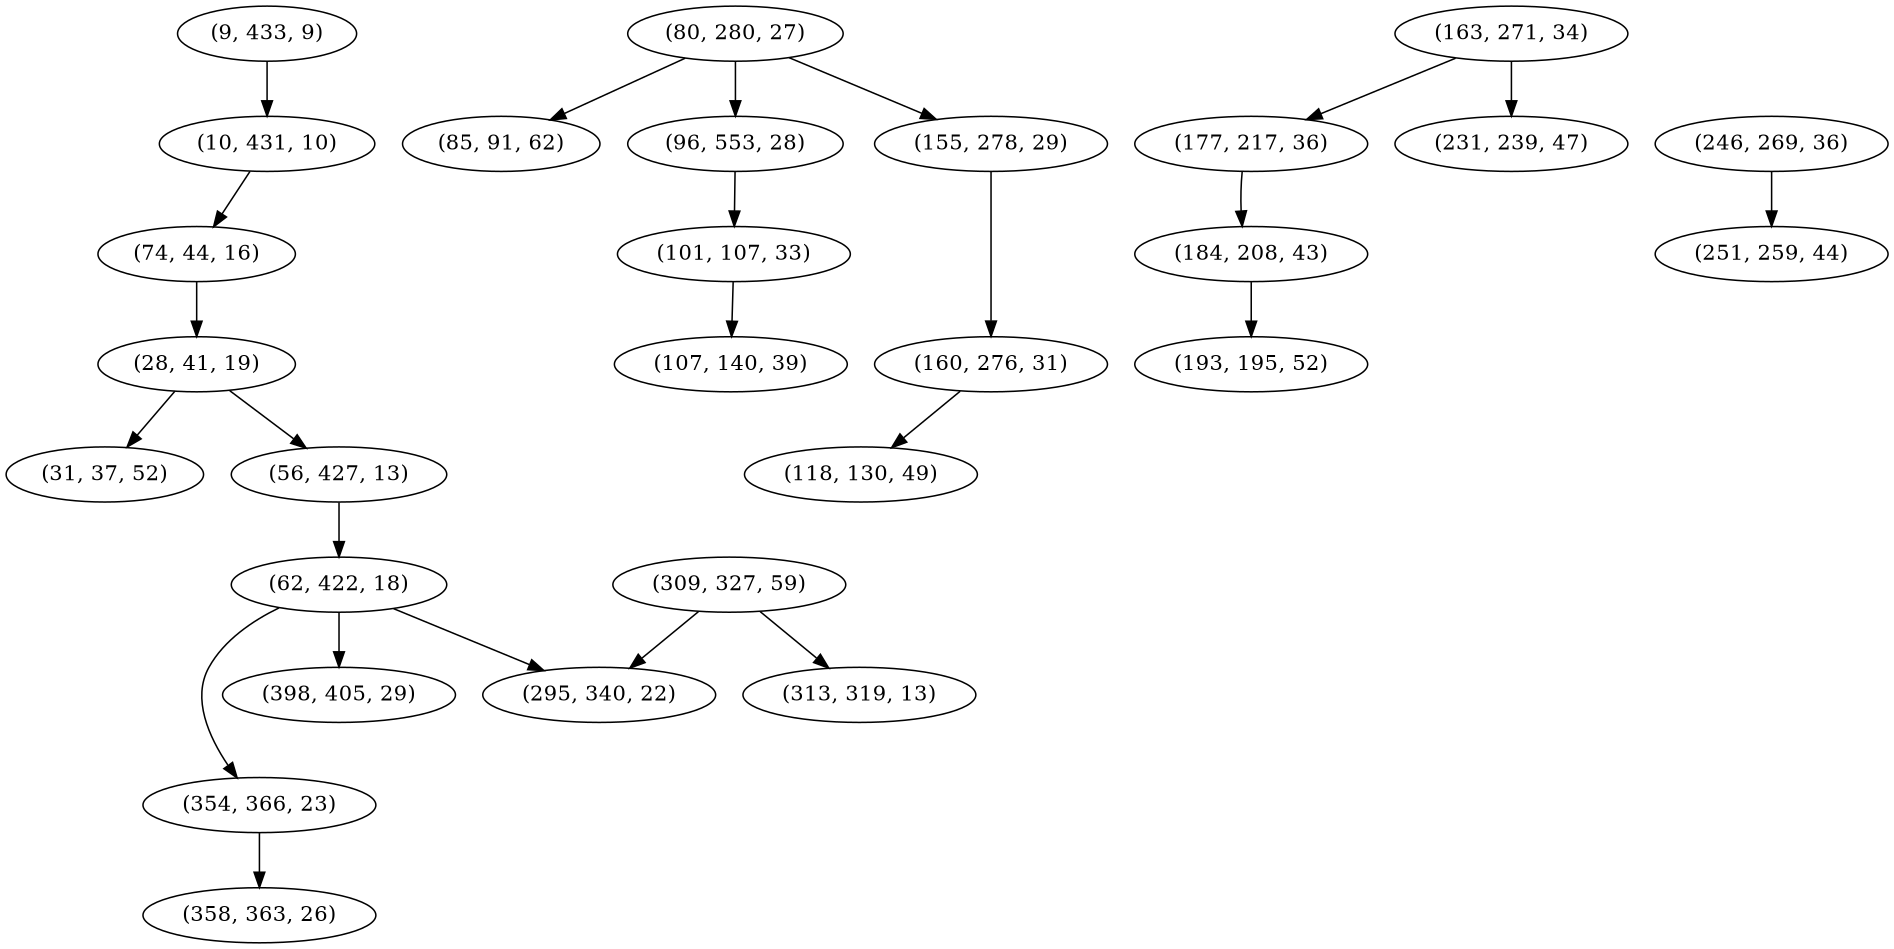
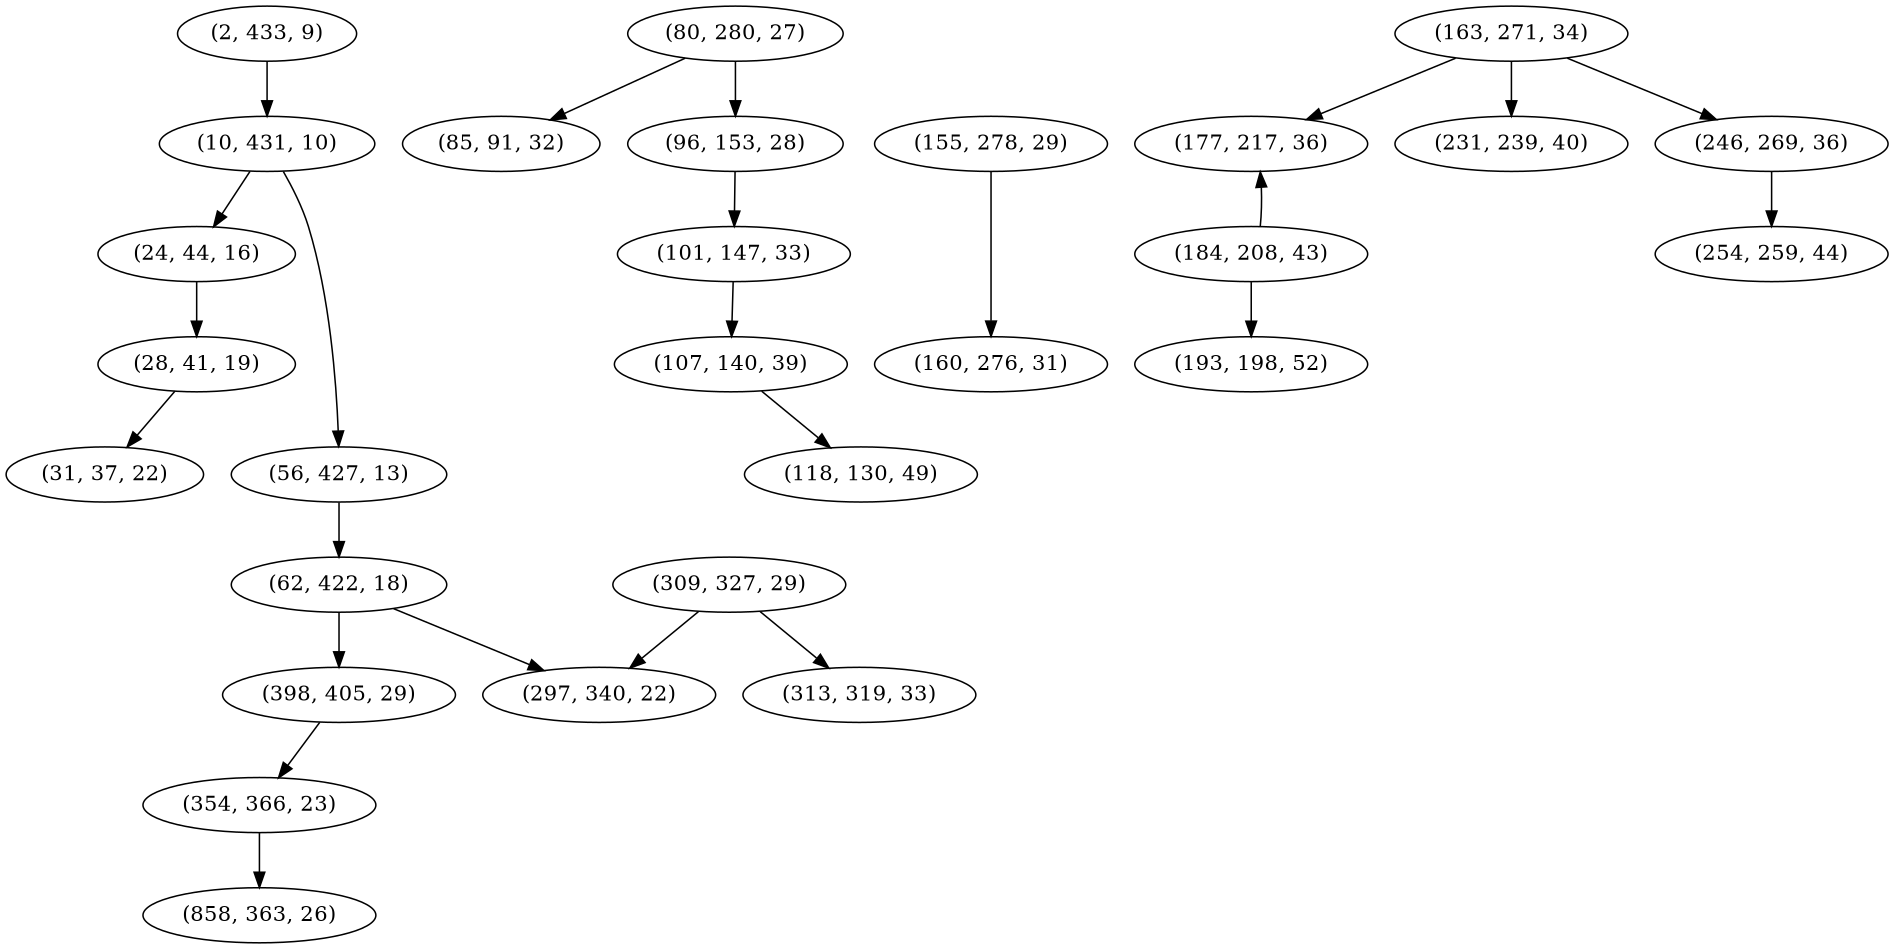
(267, 34) -> (267, 34)
(855, 86) -> none
none -> (1635, 86)
(501, 144) -> (501, 144)
(735, 144) -> (735, 144)
(1511, 144) -> (1511, 144)
(1241, 191) -> (1261, 207)
(197, 254) -> (197, 254)
(734, 254) -> (734, 254)
(1772, 254) -> (1772, 254)
(1251, 364) -> (1251, 364)
(932, 414) -> (790, 414)
(262, 415) -> (325, 298)
(105, 474) -> (105, 474)
(729, 585) -> (729, 585)
(207, 673) -> (304, 744)
(599, 695) -> (599, 695)
(859, 695) -> (859, 695)
(259, 915) -> (259, 915)
